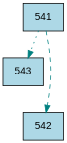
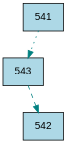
(51, 68) -> (32, 96)
